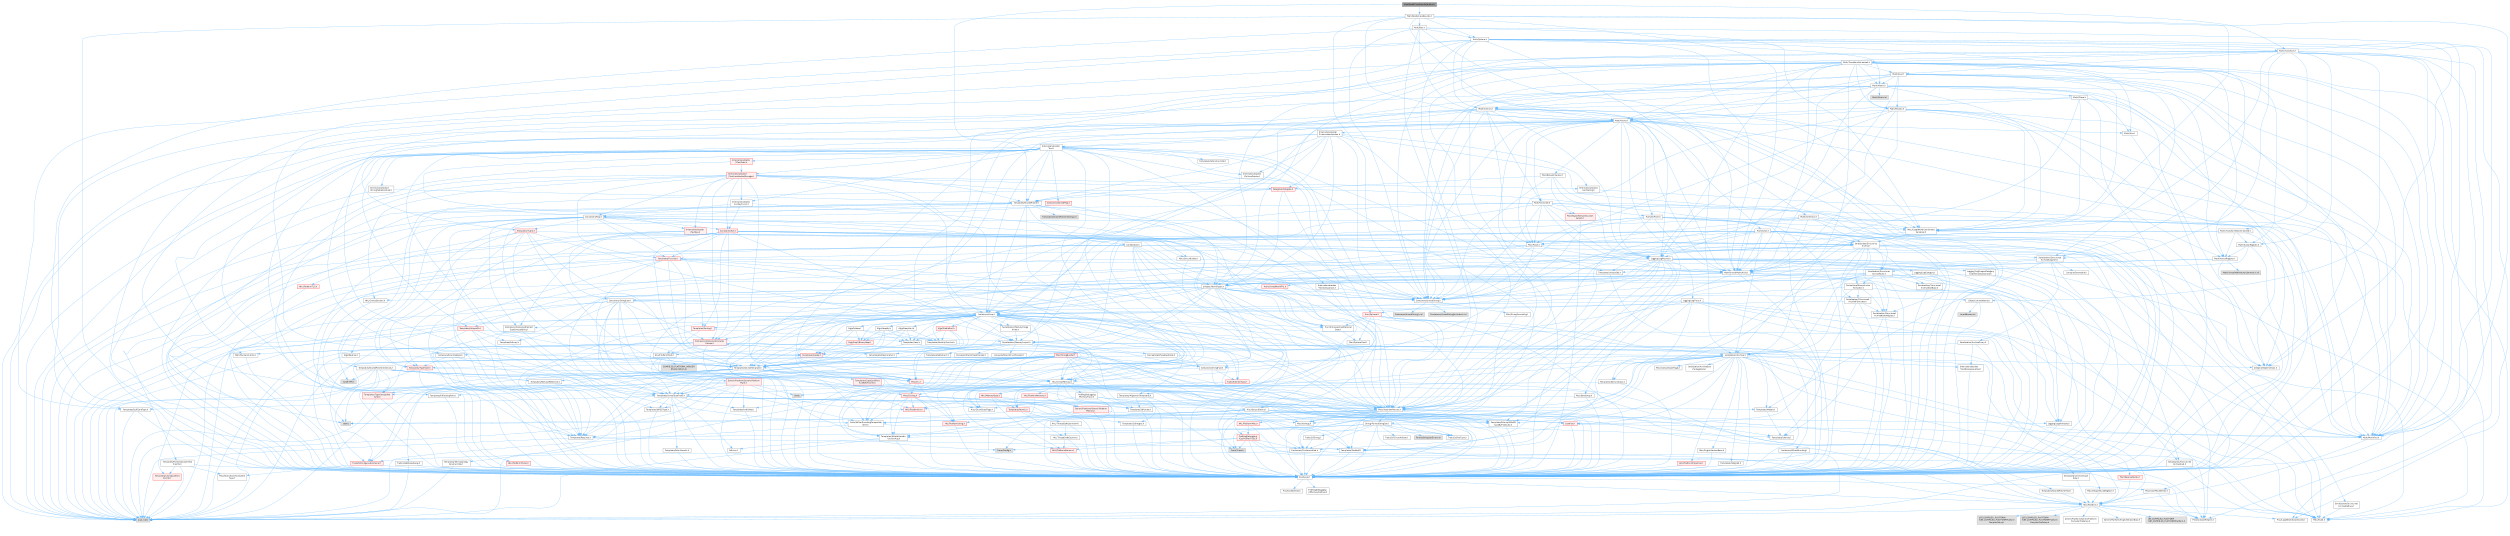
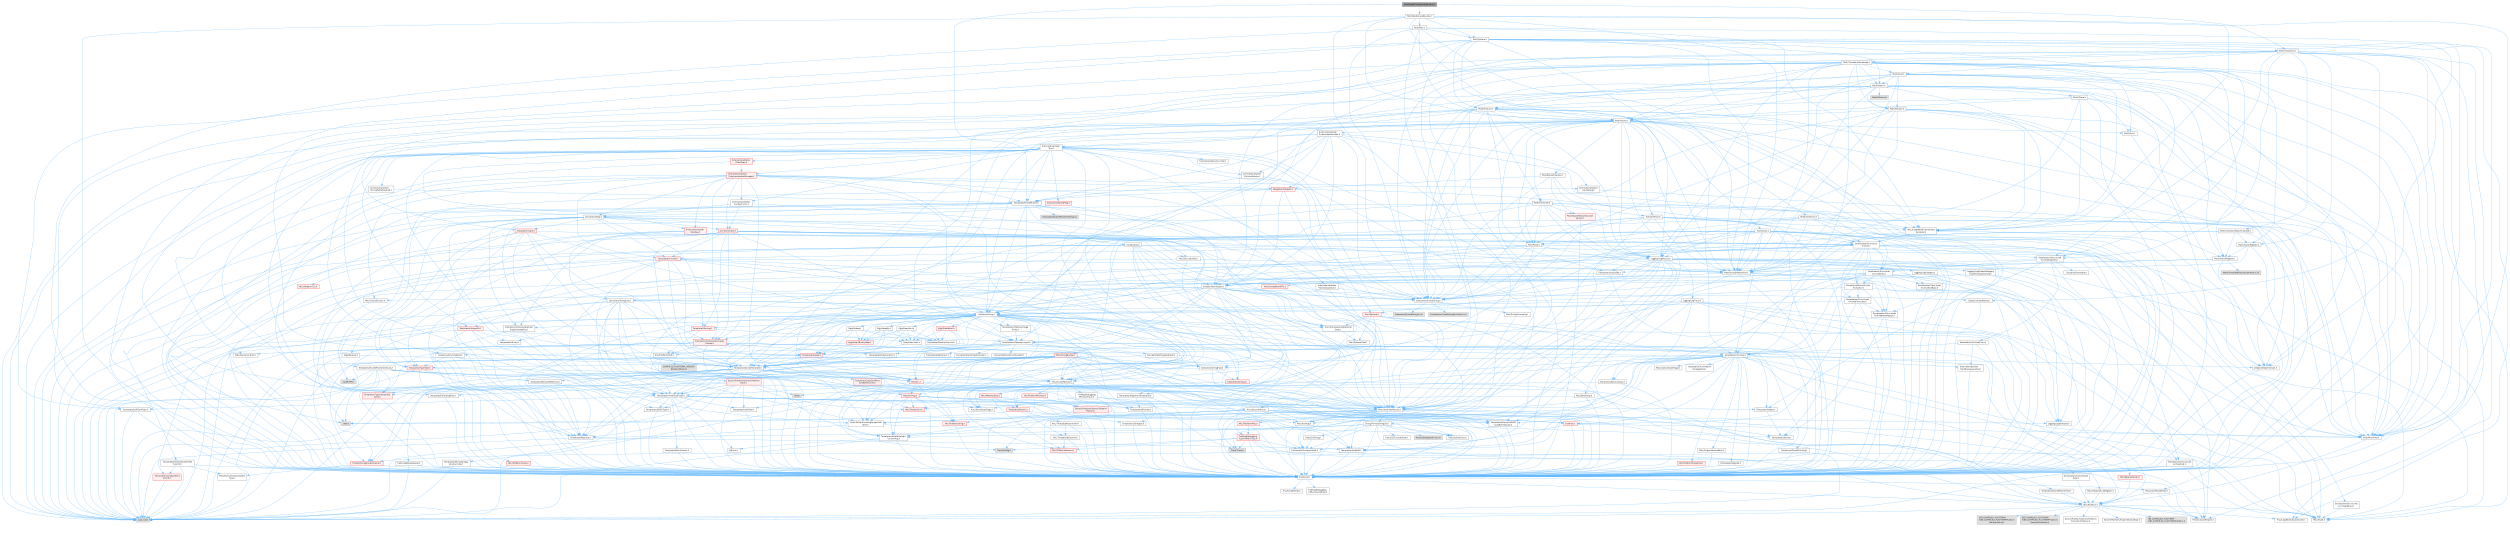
(1029, 286) -> none
(1968, 315) -> none
